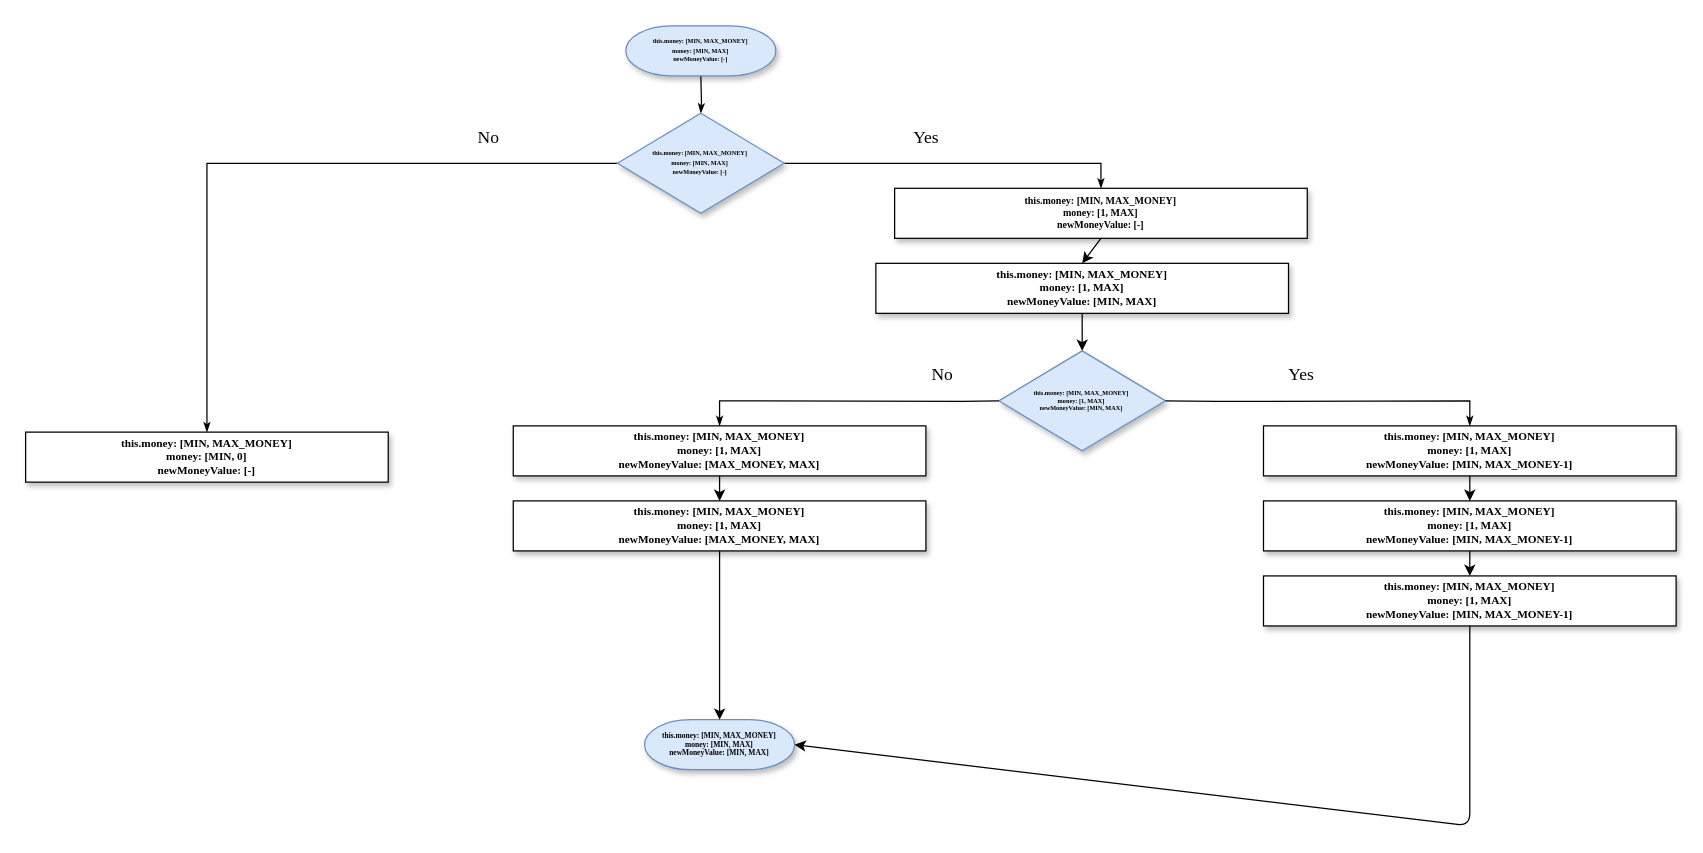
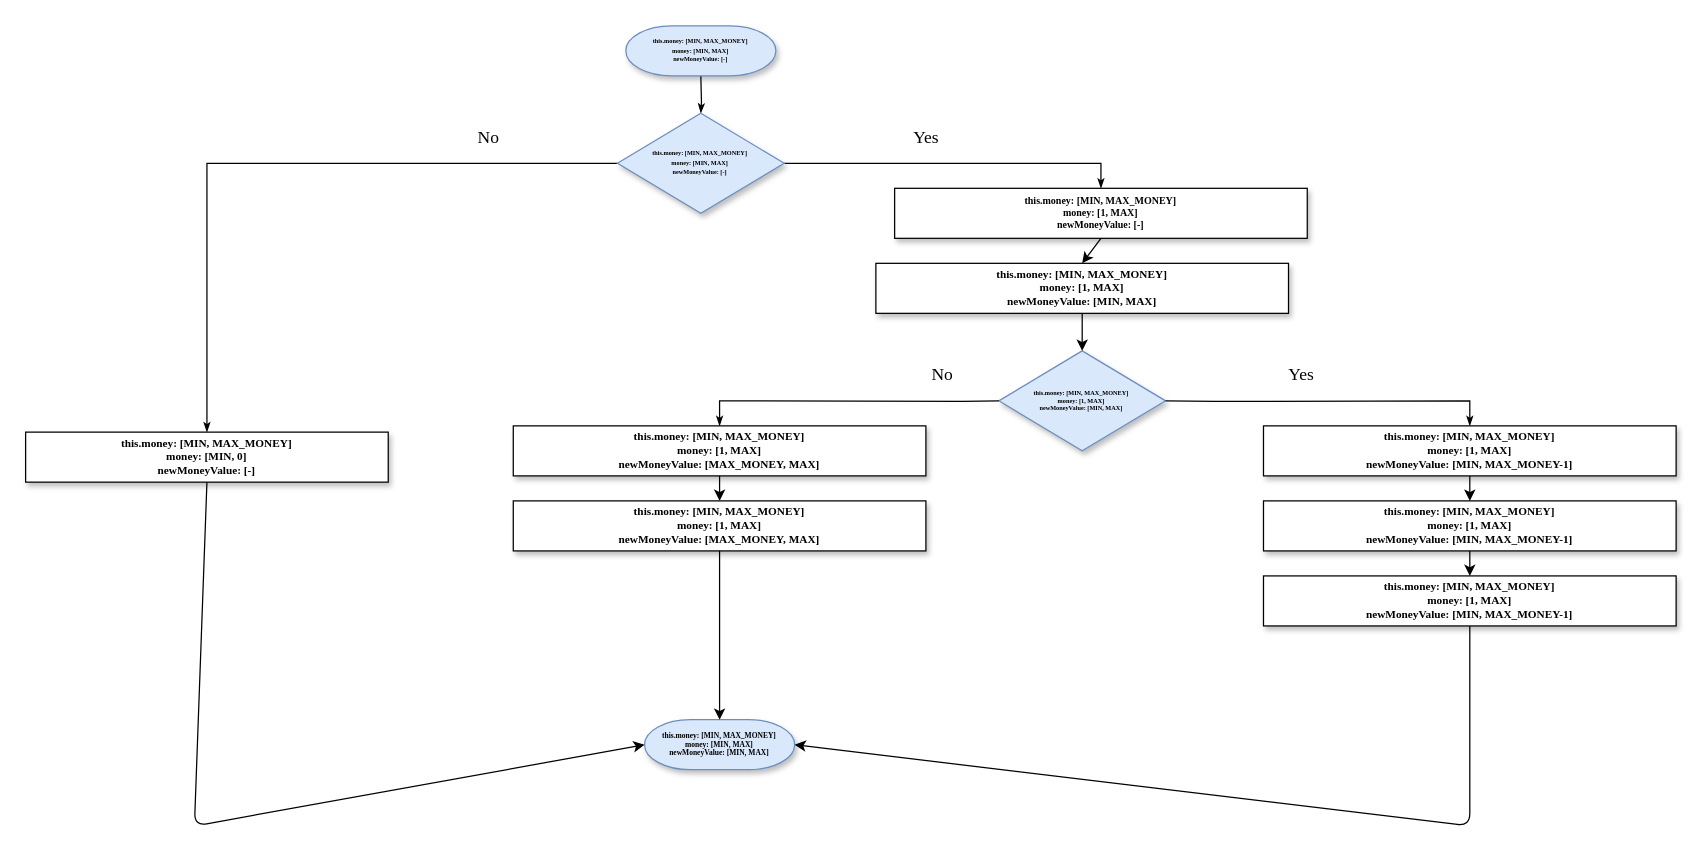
none -> (251, 815)
